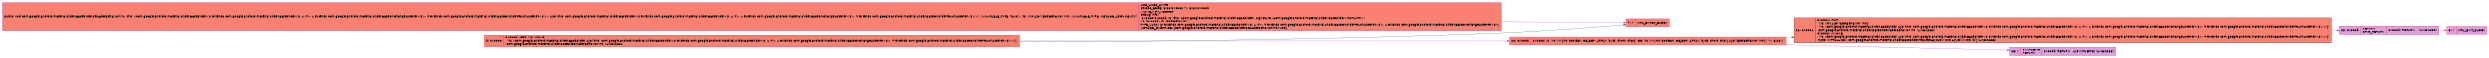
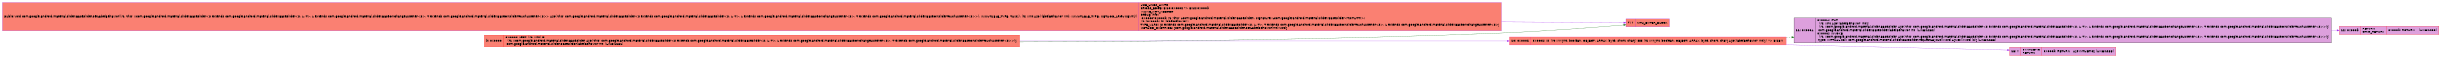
(2063, 30) -> (2063, 30)
(2467, 30) -> none
